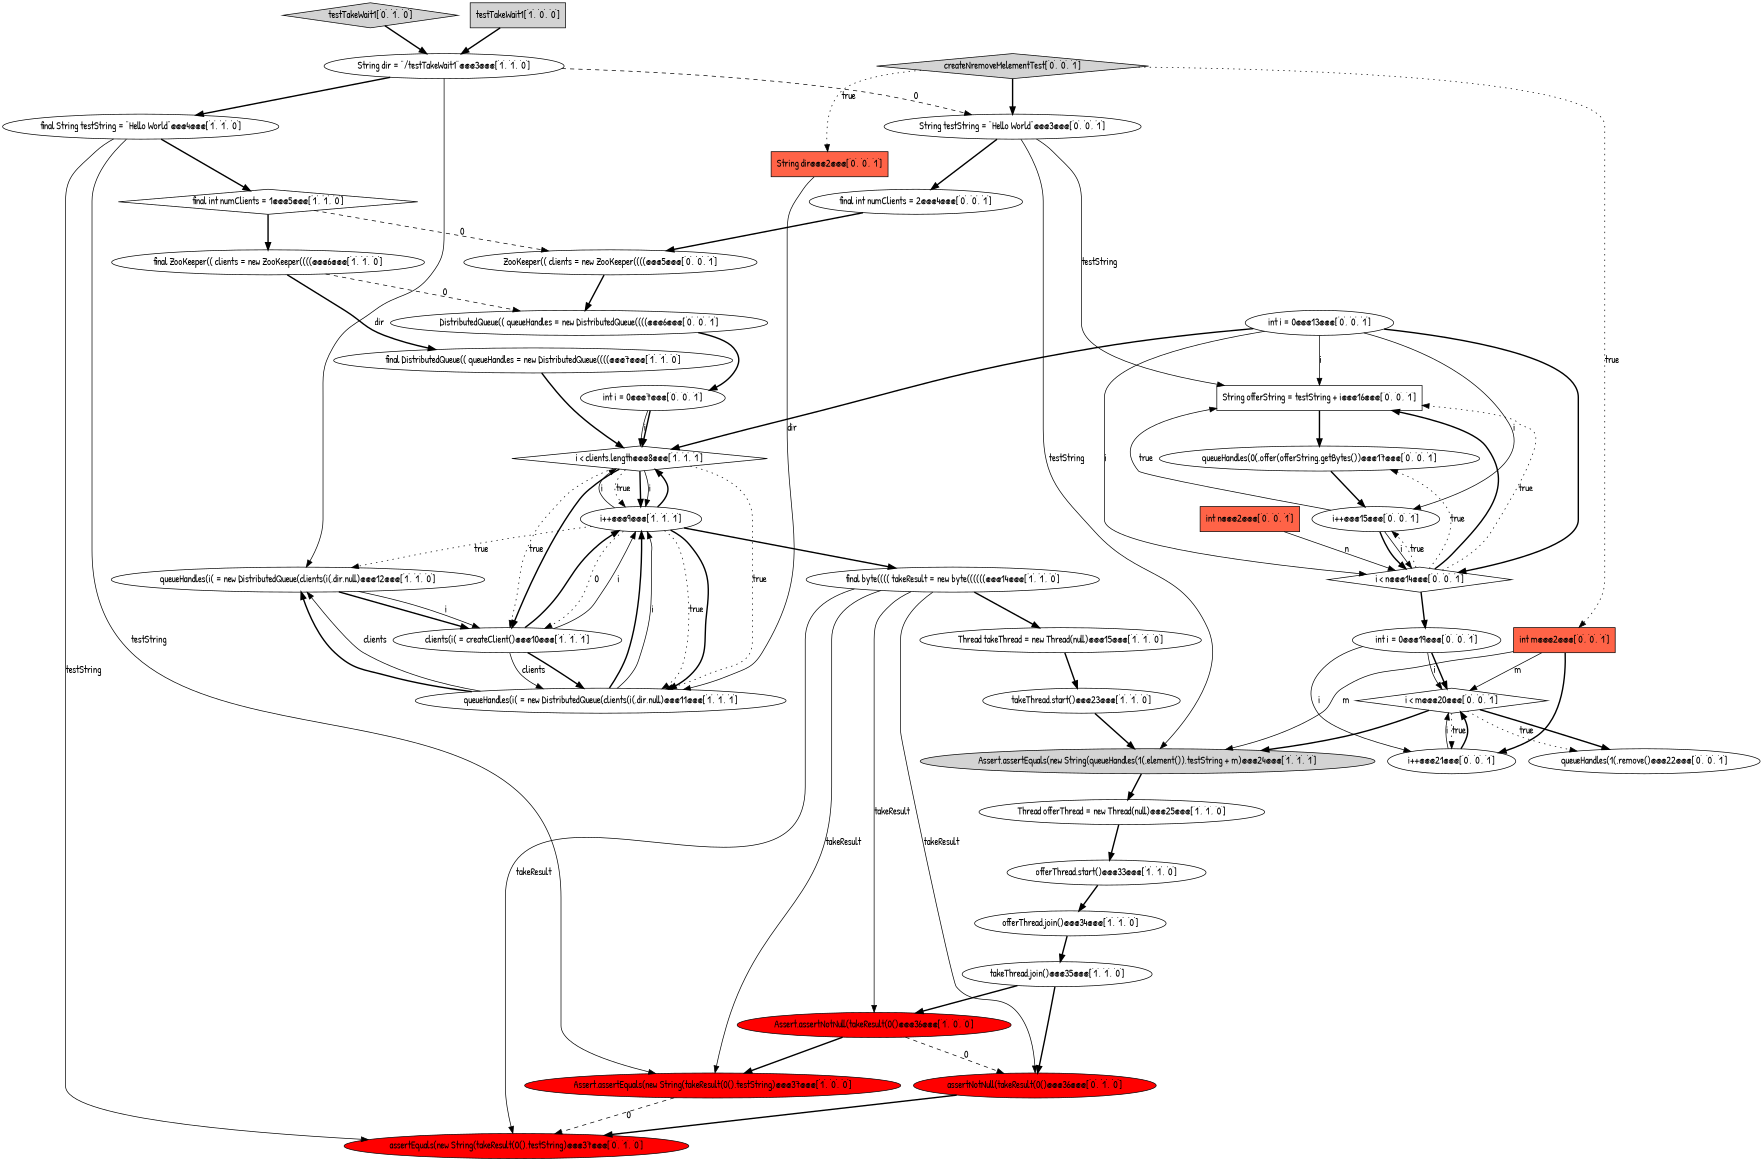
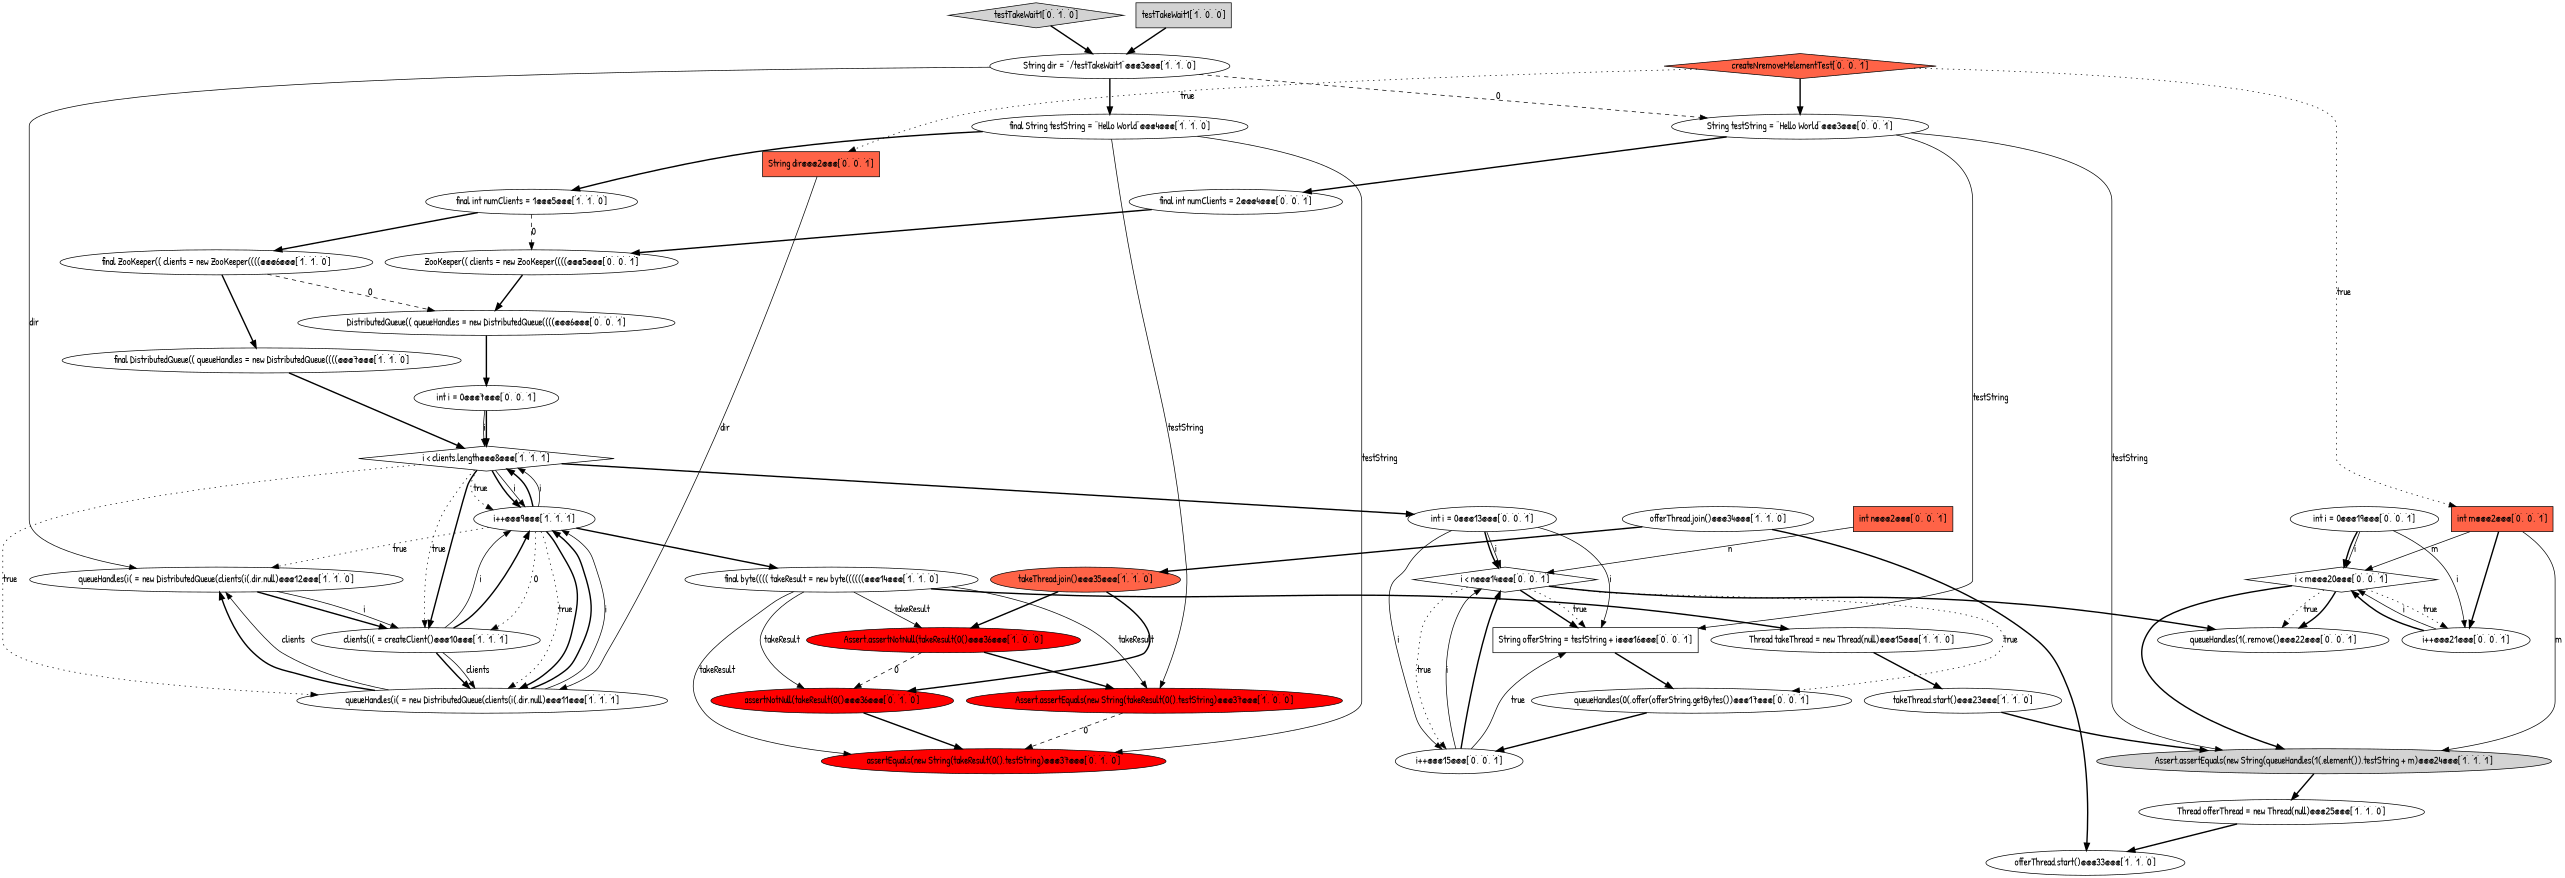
(1013, 66) -> (1800, 66)
(268, 202) -> (532, 202)
(963, 374) -> (984, 489)
(1423, 606) -> (1879, 598)
(1091, 895) -> (2007, 619)
(1057, 974) -> (1086, 580)
